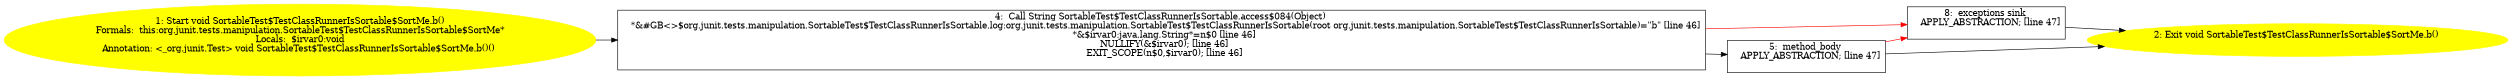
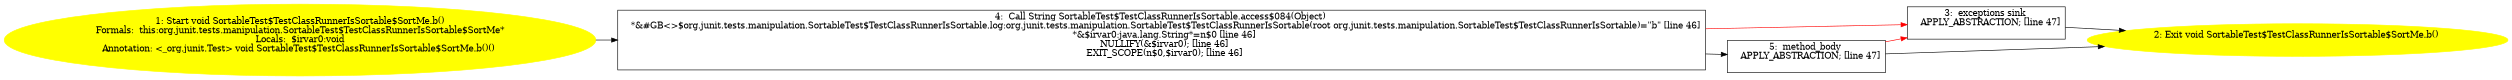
(1986, 23) -> (1986, 23)
